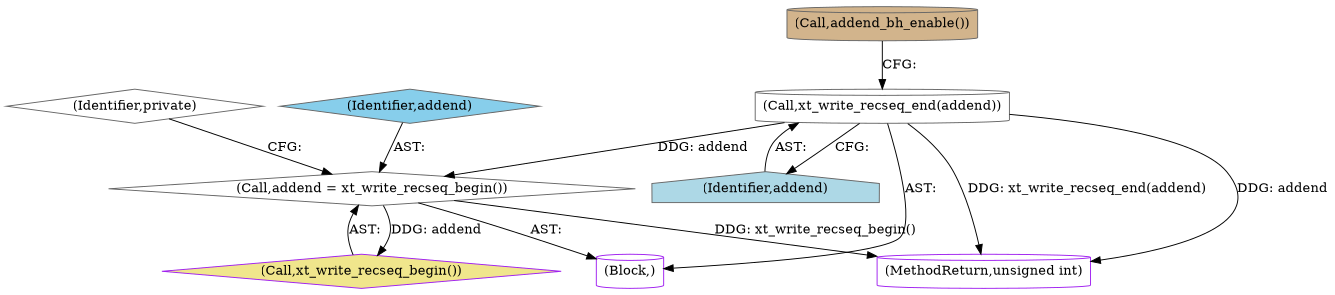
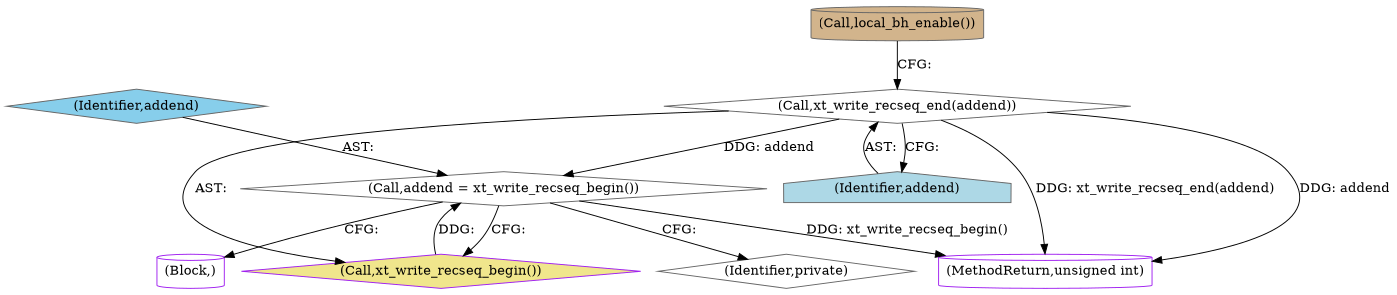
(882, 24) -> (897, 24)
(882, 106) -> (897, 106)
(246, 145) -> (644, 230)
(367, 230) -> (459, 230)
(436, 230) -> (511, 230)
(548, 230) -> (364, 230)
(872, 248) -> (358, 134)
